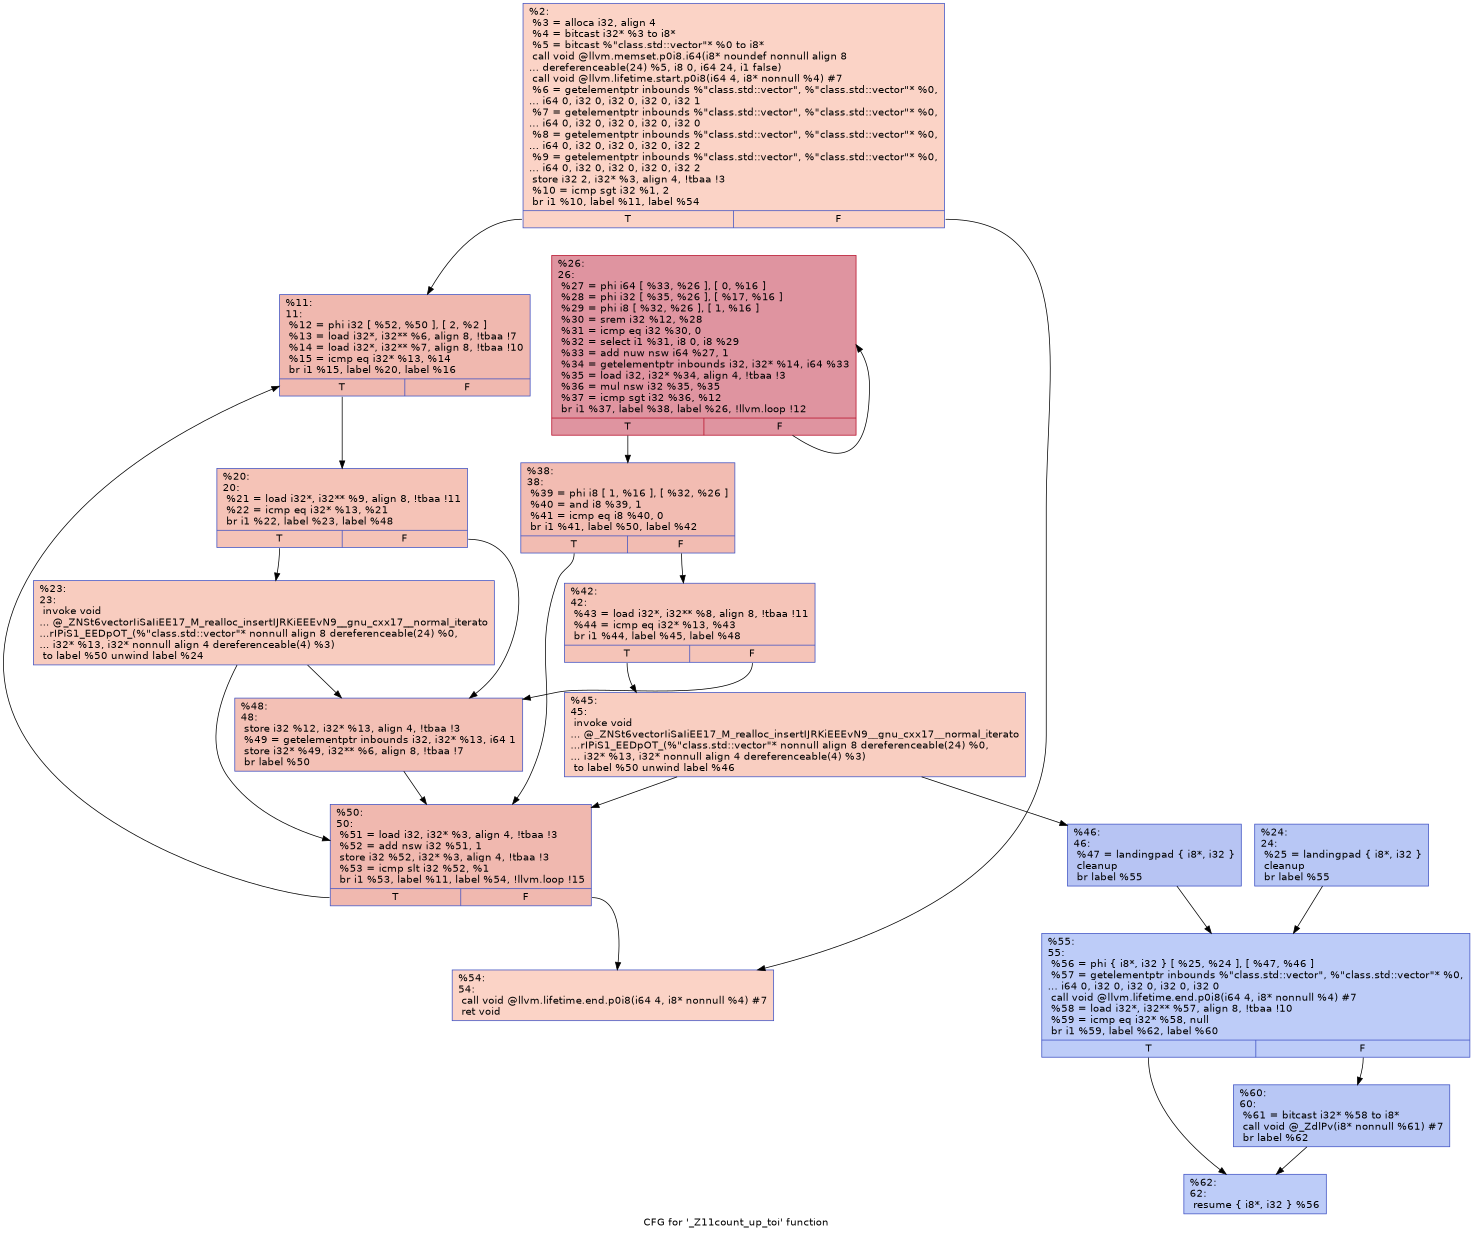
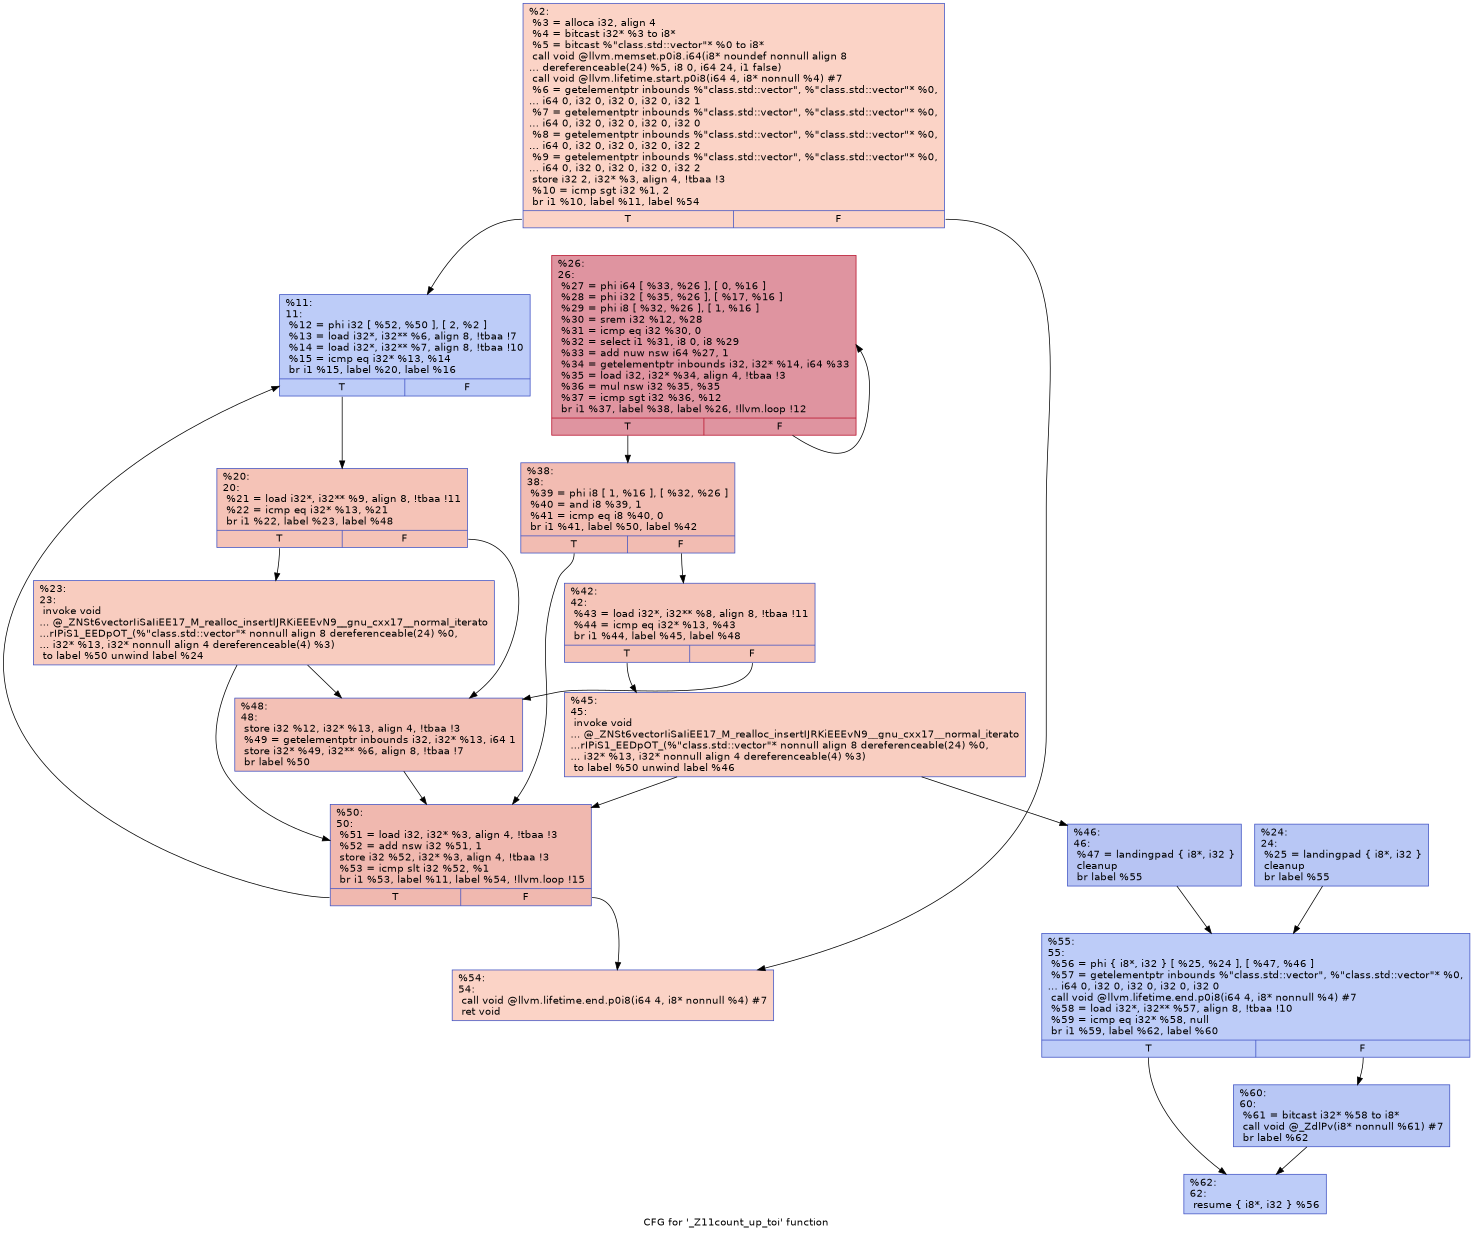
(405, 345) -> (405, 345)
